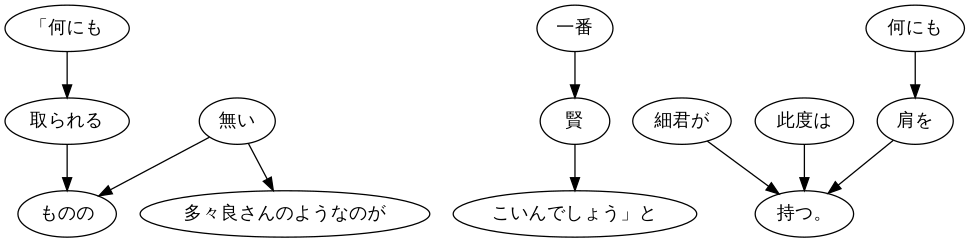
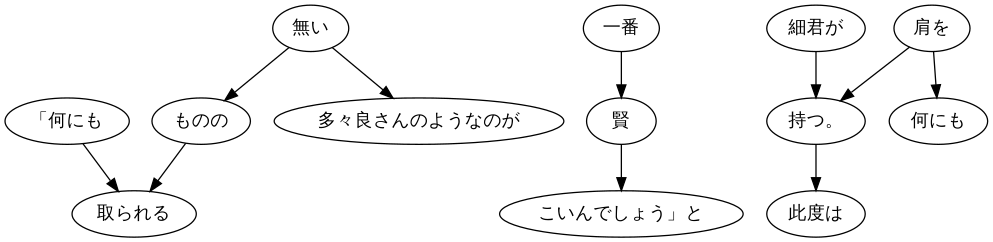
(915, 68) -> (935, 68)
(67, 161) -> (172, 162)
(804, 161) -> (816, 161)
